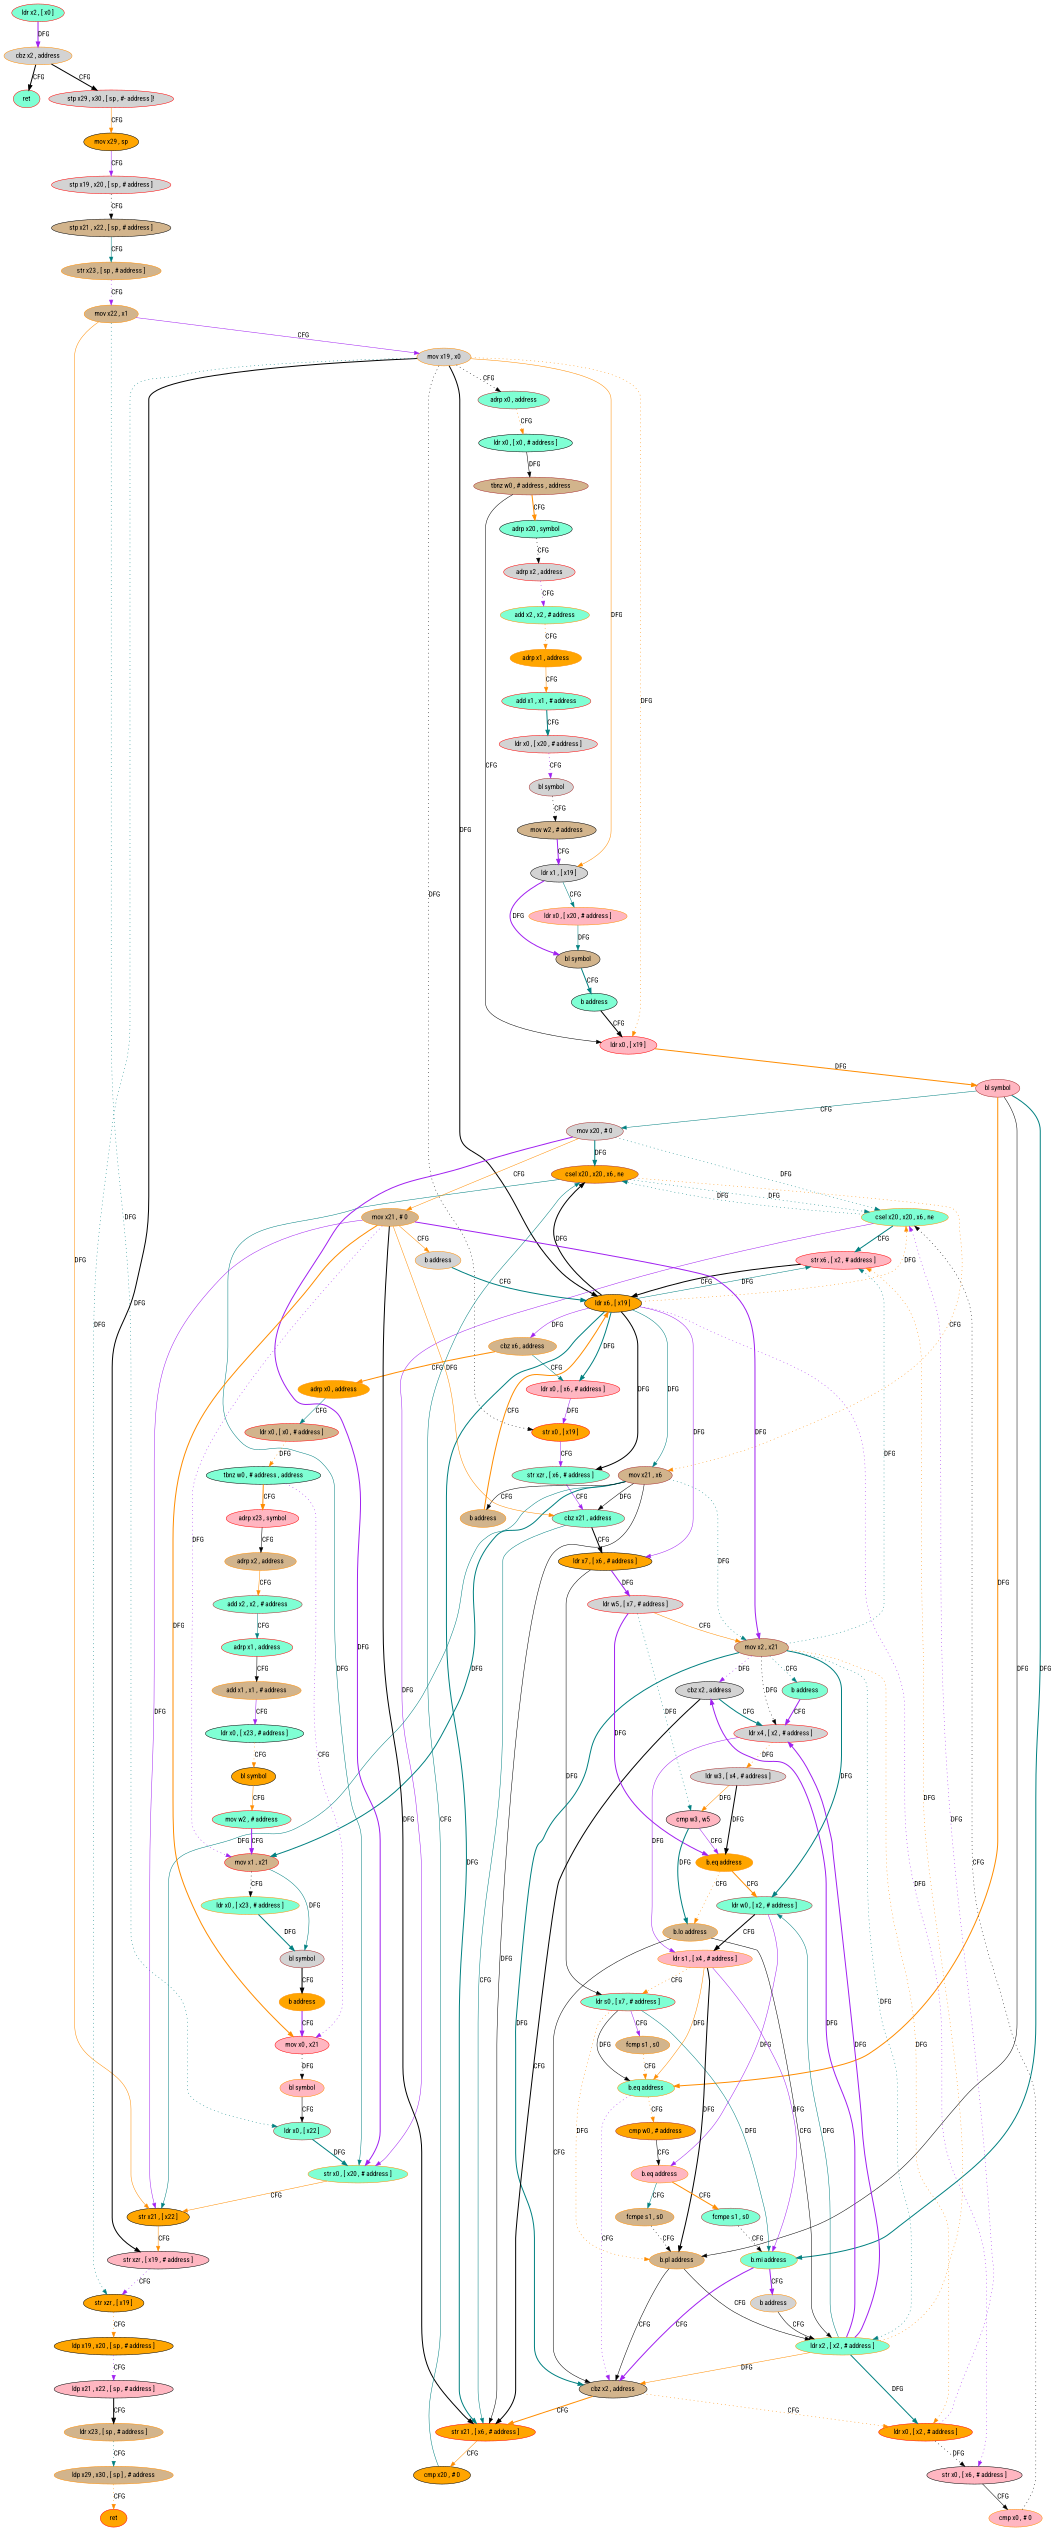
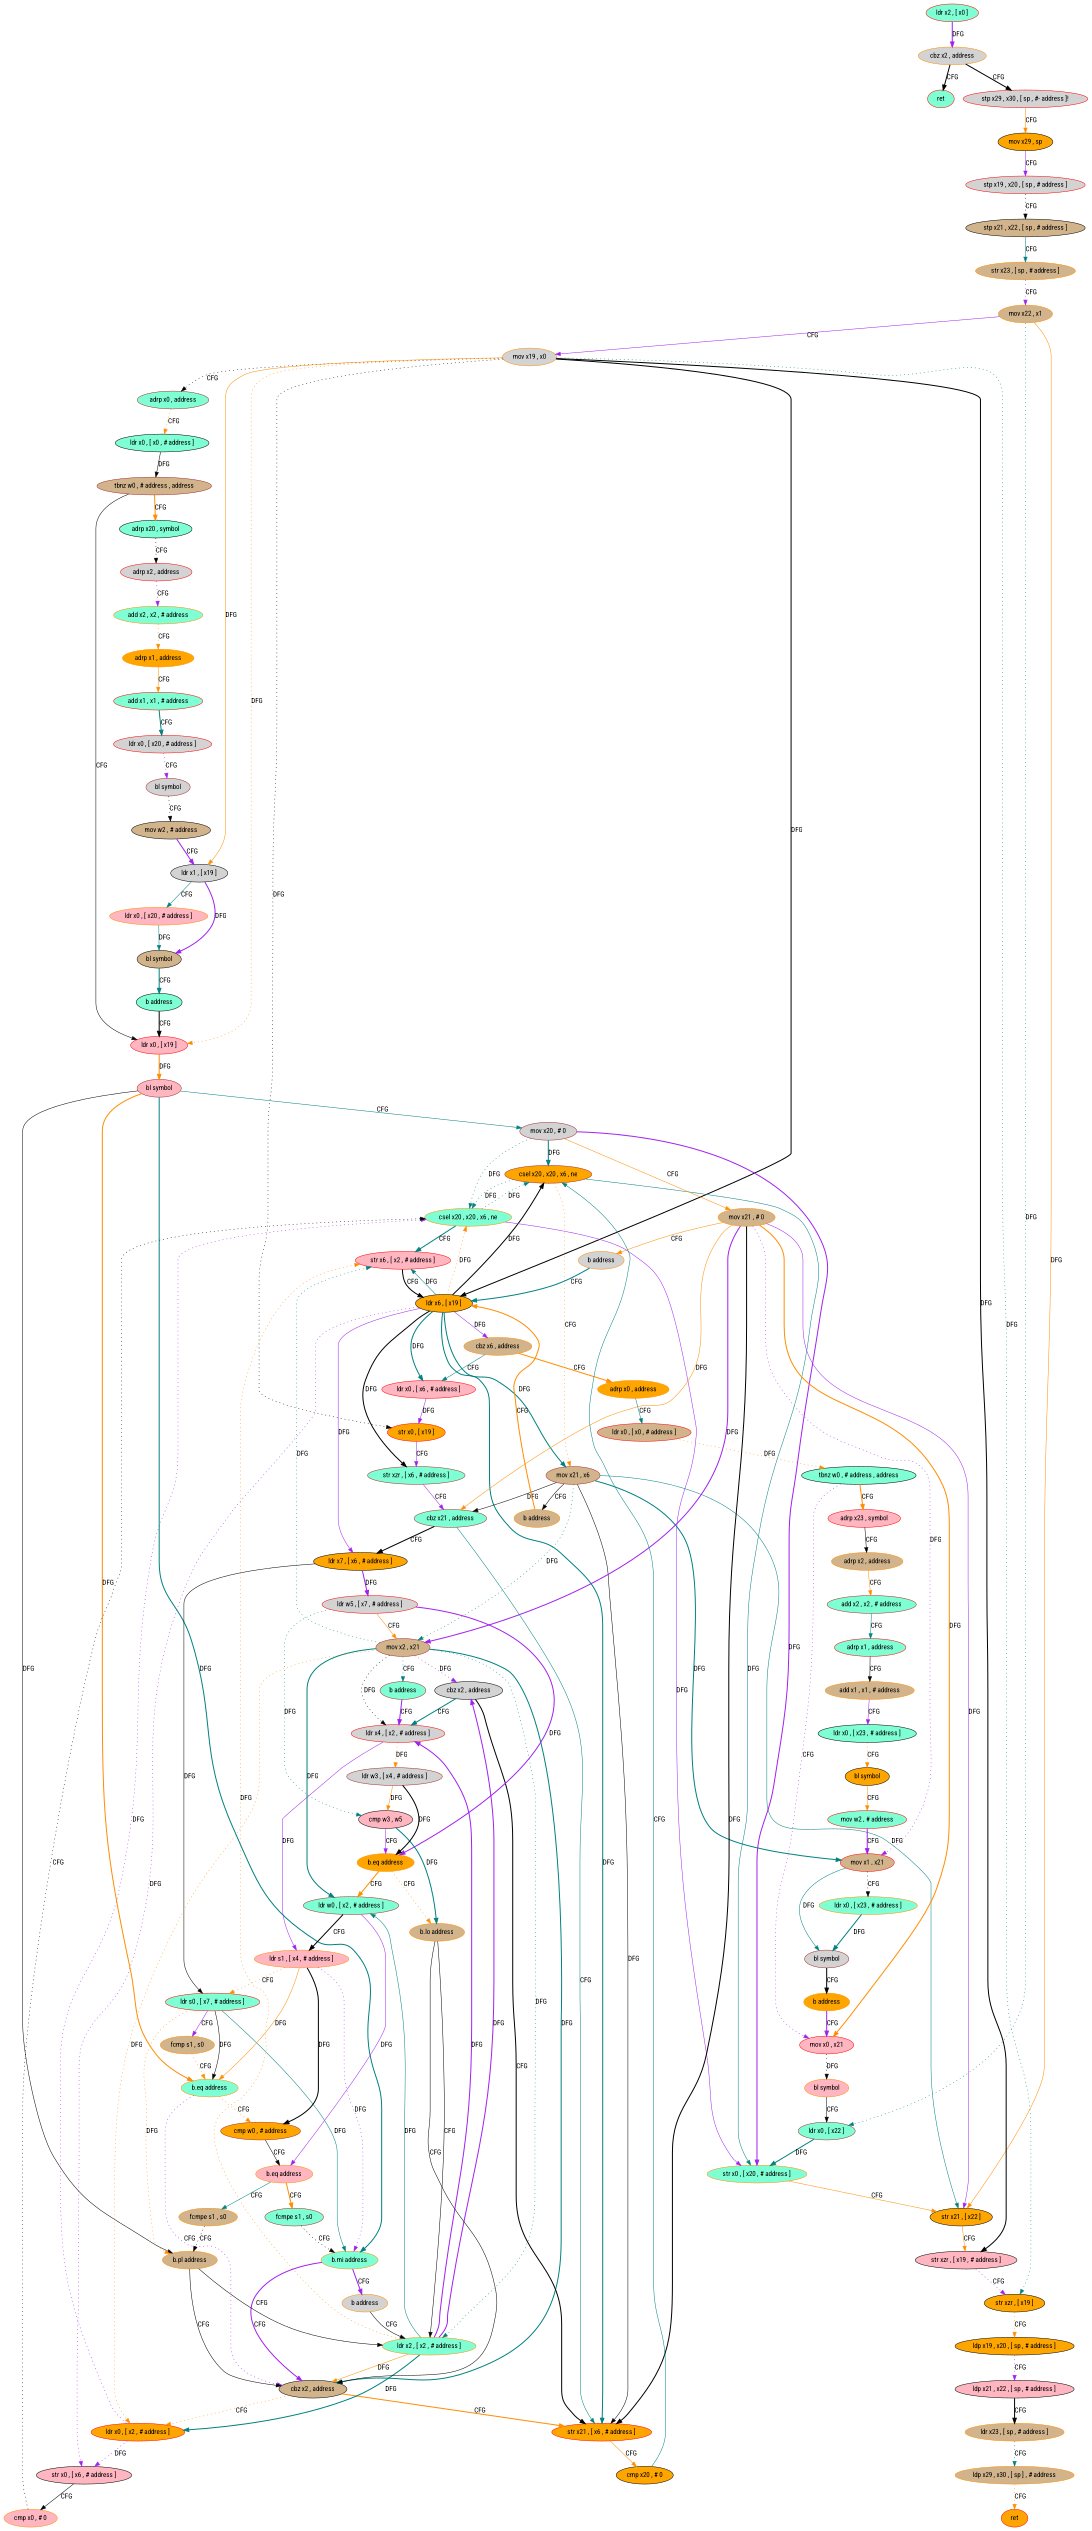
(667, 1379) -> (500, 1383)
(790, 2098) -> (351, 2103)
(703, 2108) -> (318, 2051)
(948, 2452) -> (113, 2452)
